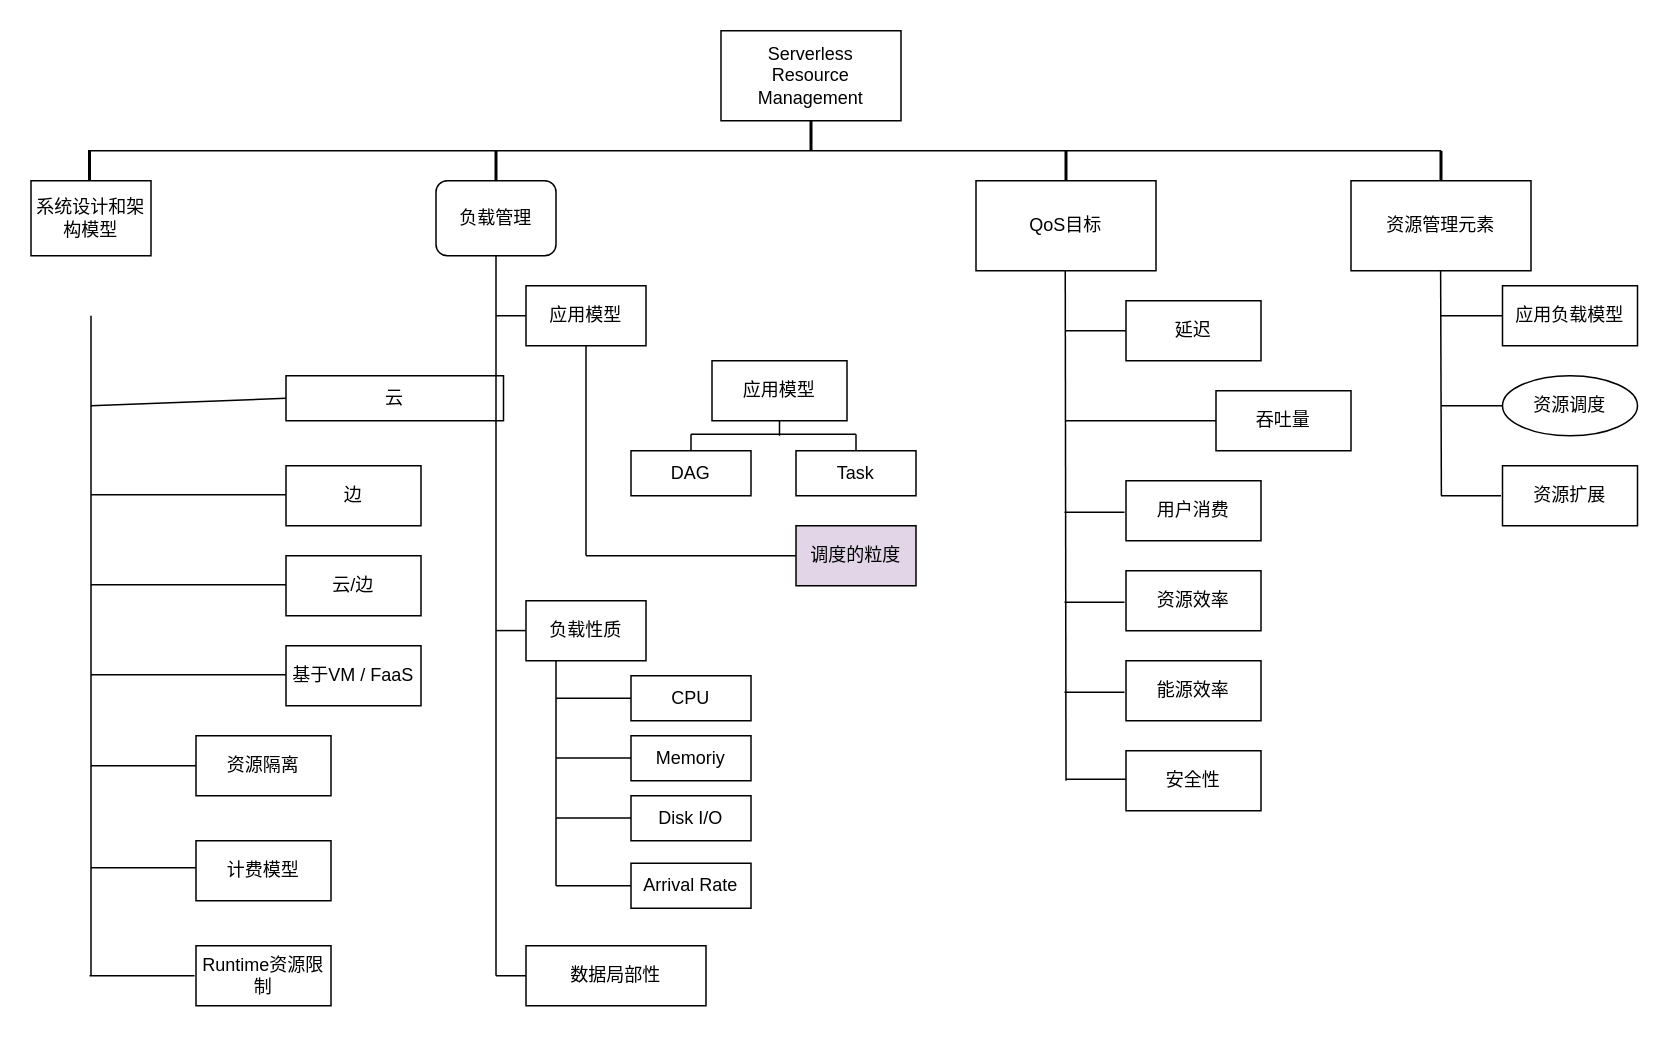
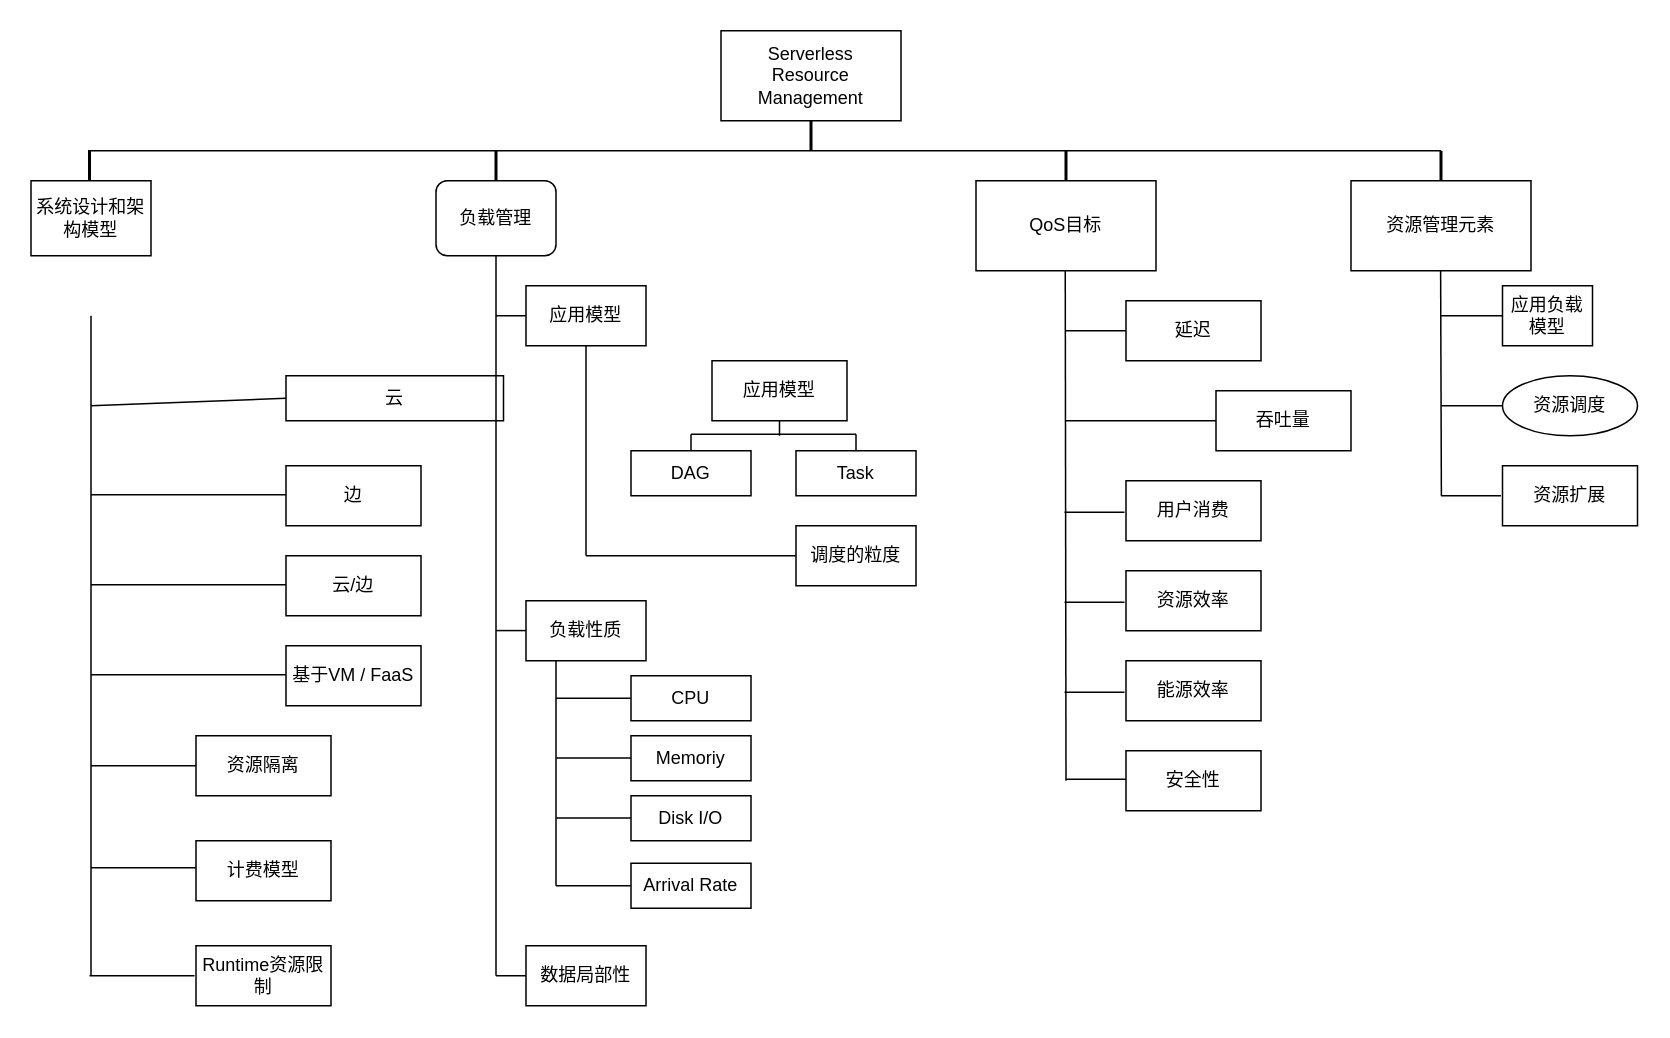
(1570, 316) -> (1547, 316)
(856, 556) -> (856, 556)
(616, 976) -> (586, 976)
